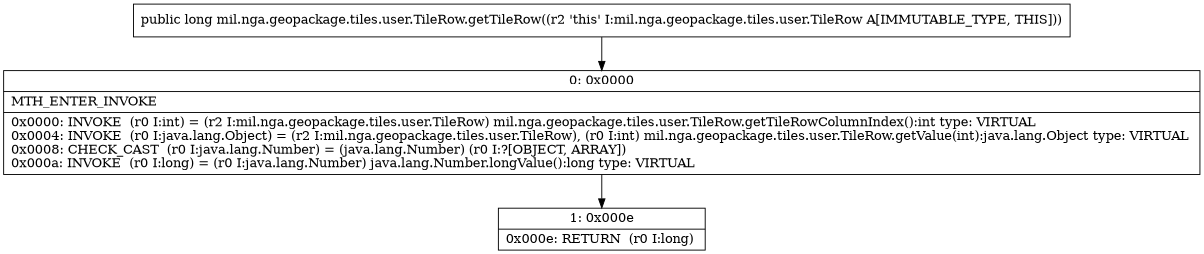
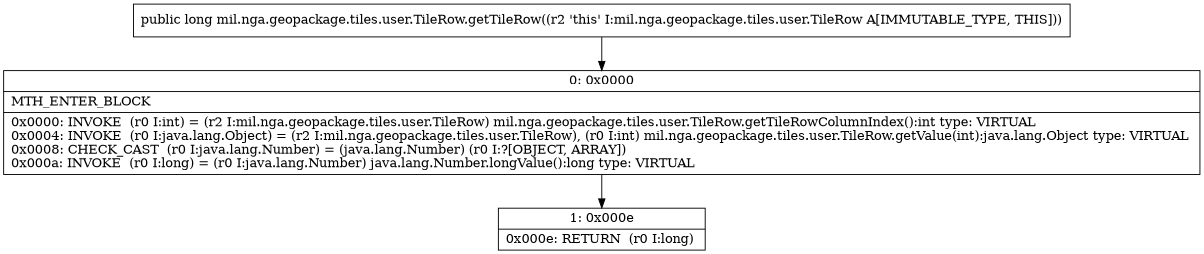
(84, 102) -> (81, 102)
